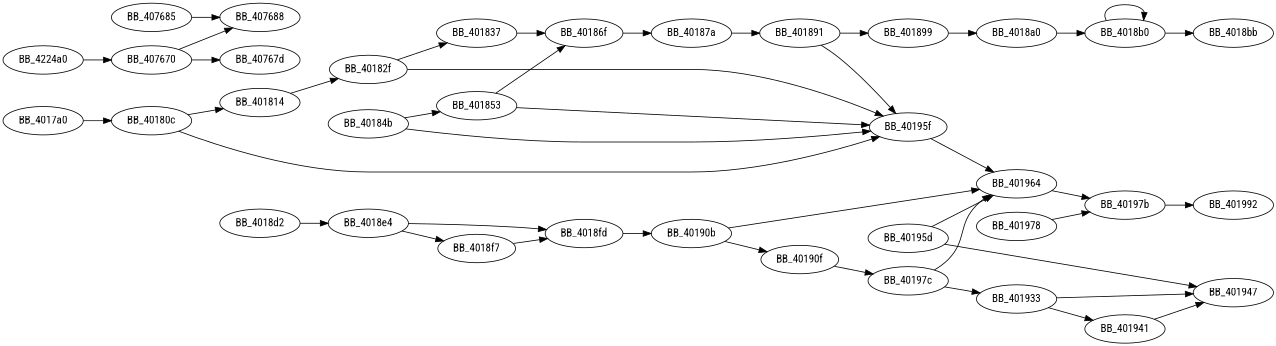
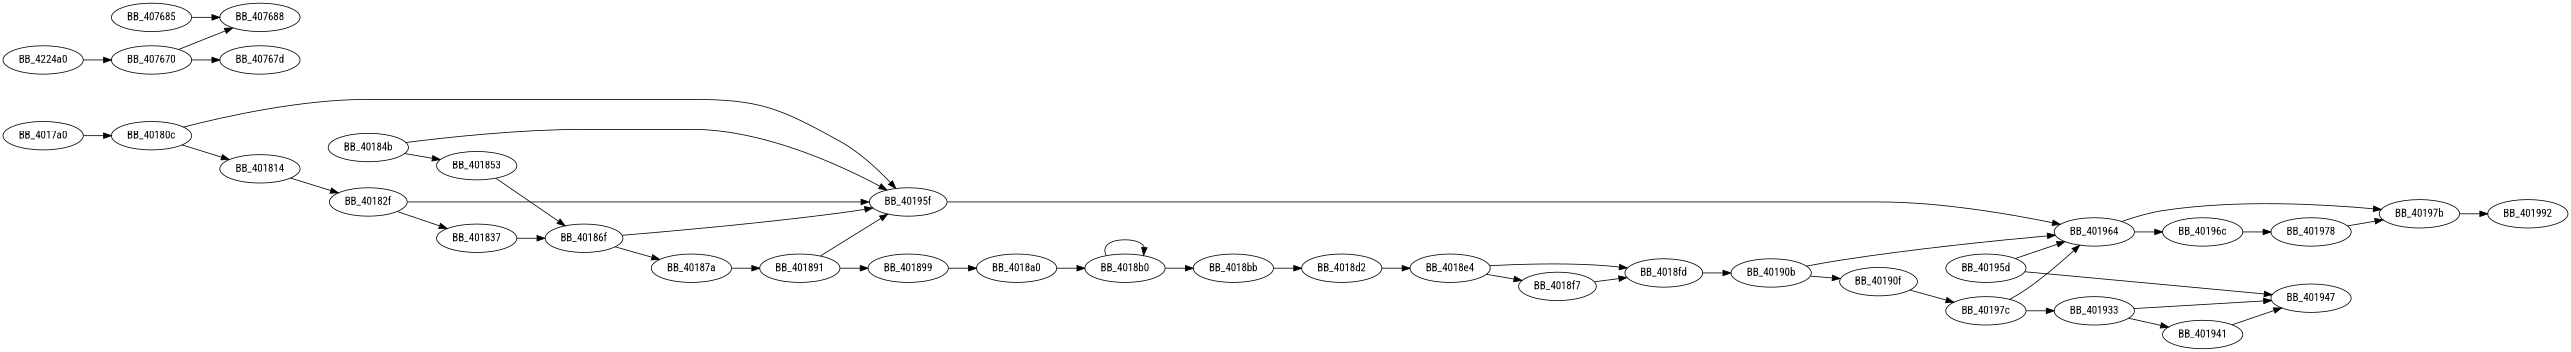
(689, 116) -> (744, 224)
none -> (2203, 232)
none -> (1284, 268)
